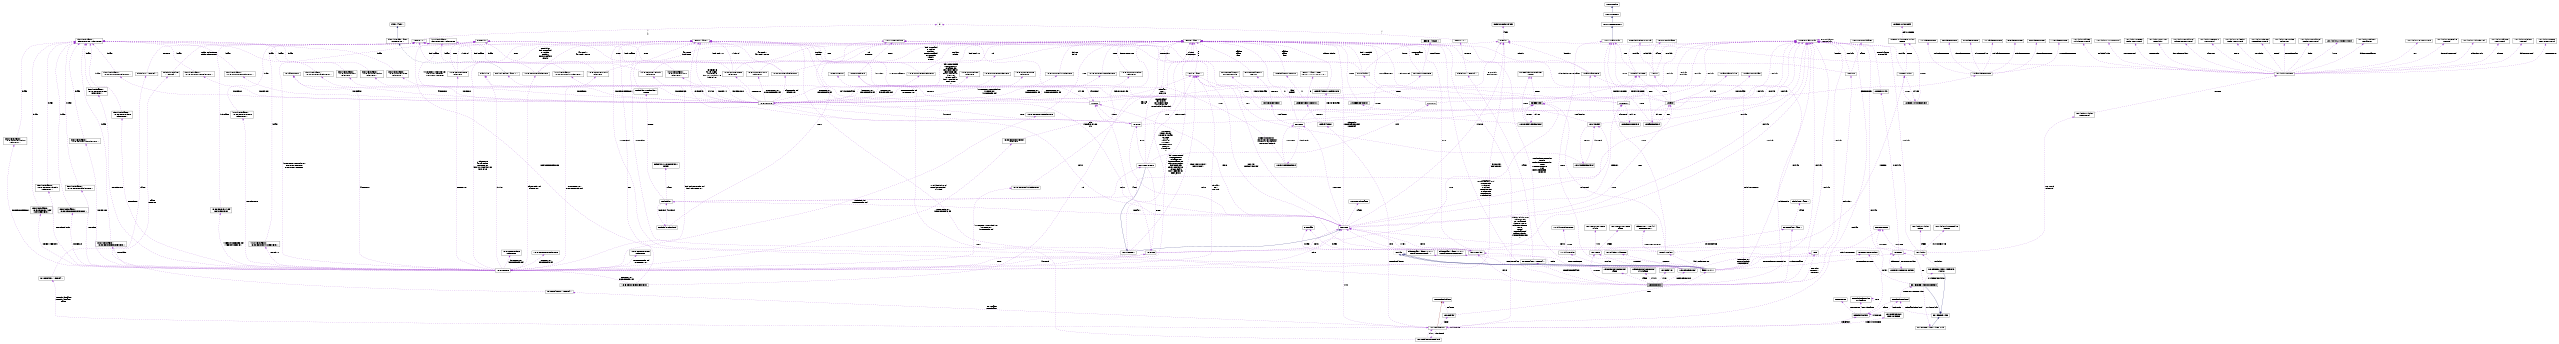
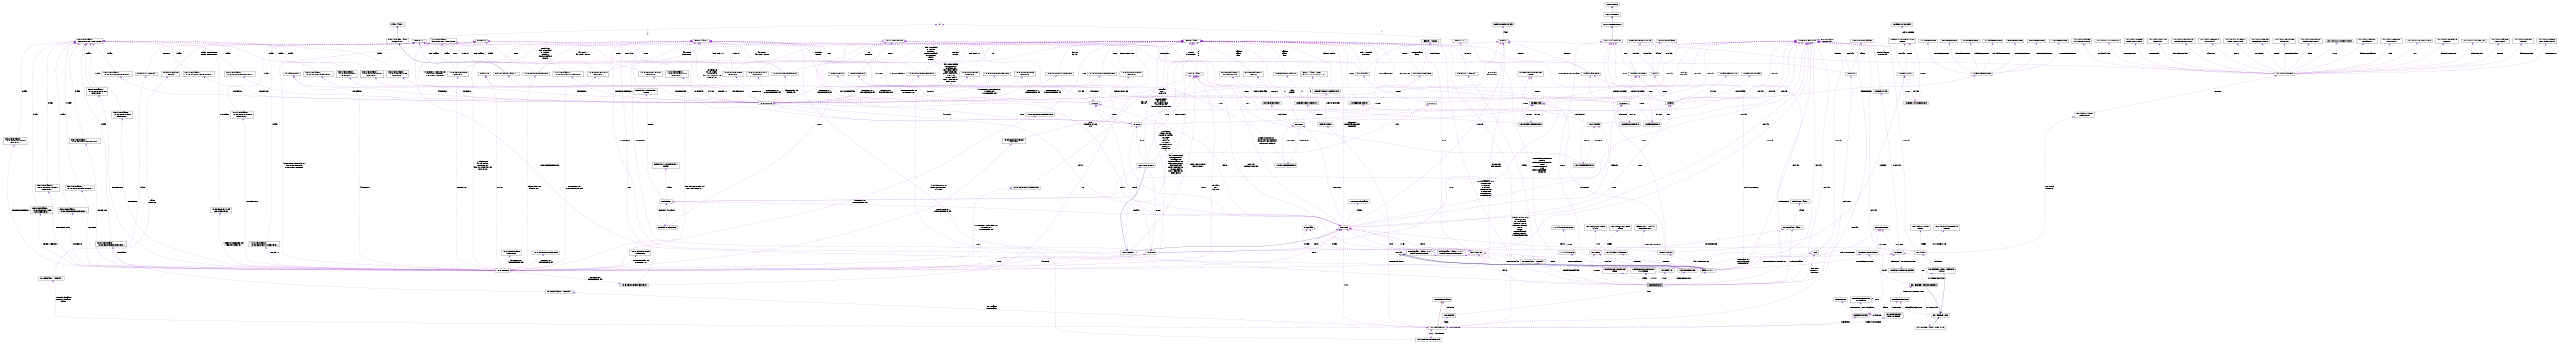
(1612, 41) -> (1612, 41)
none -> (2391, 41)
(629, 54) -> (629, 54)
(1981, 54) -> (1981, 54)
(433, 63) -> (433, 63)
(1134, 188) -> (1134, 188)
(572, 273) -> (565, 277)
